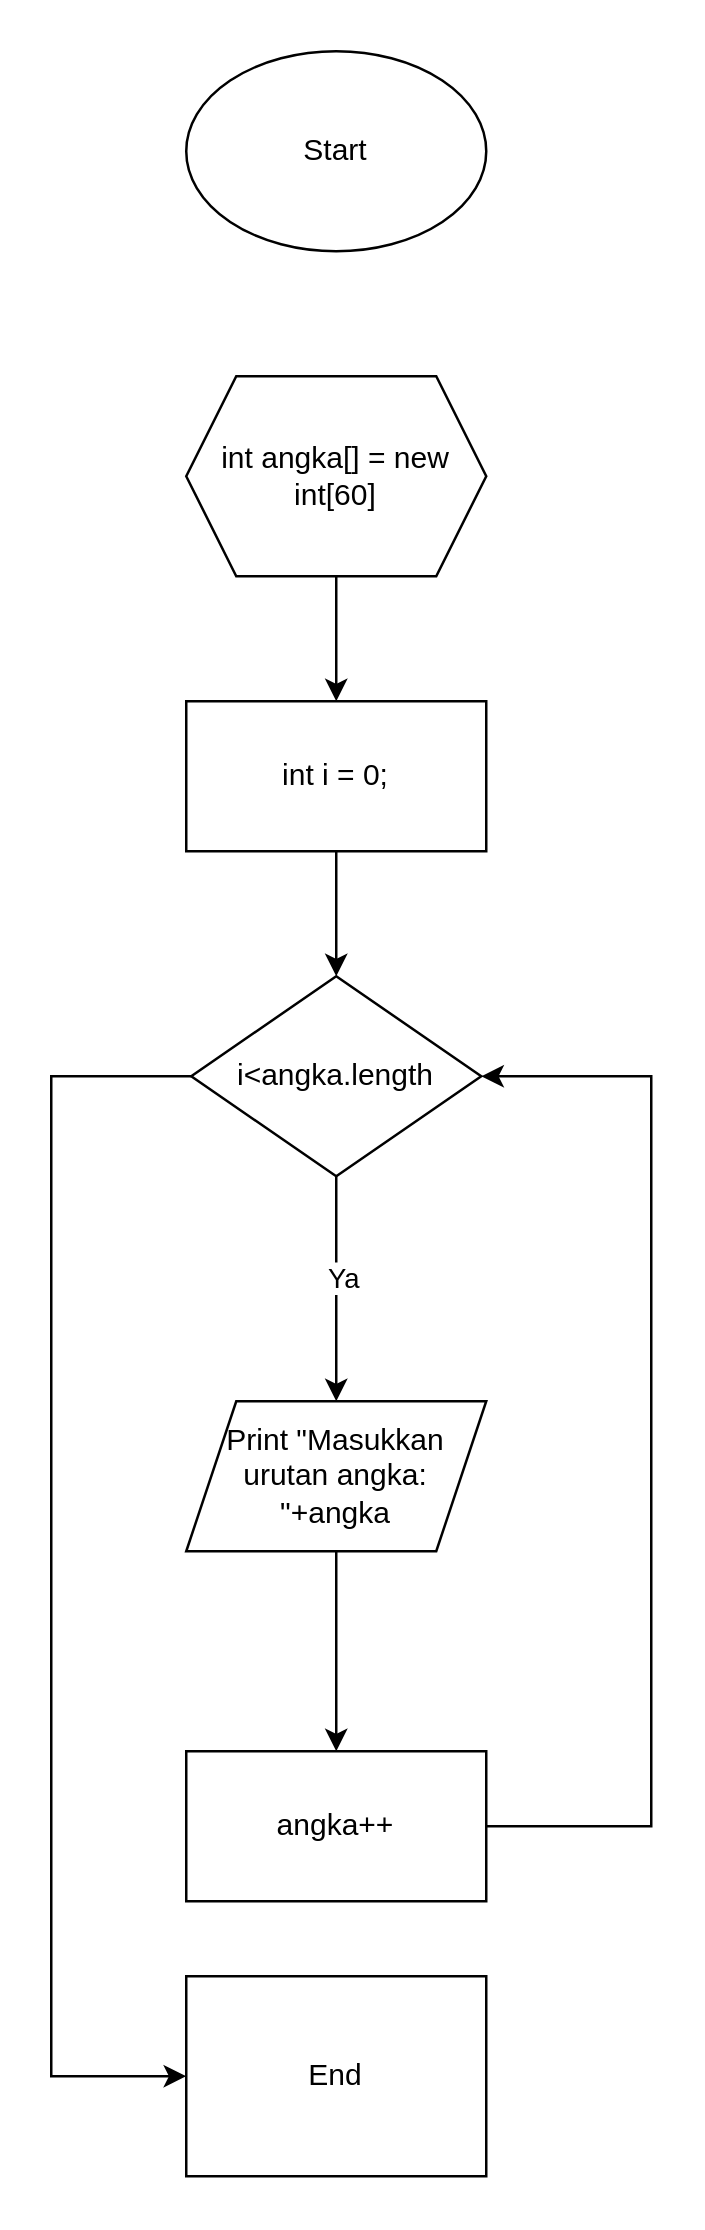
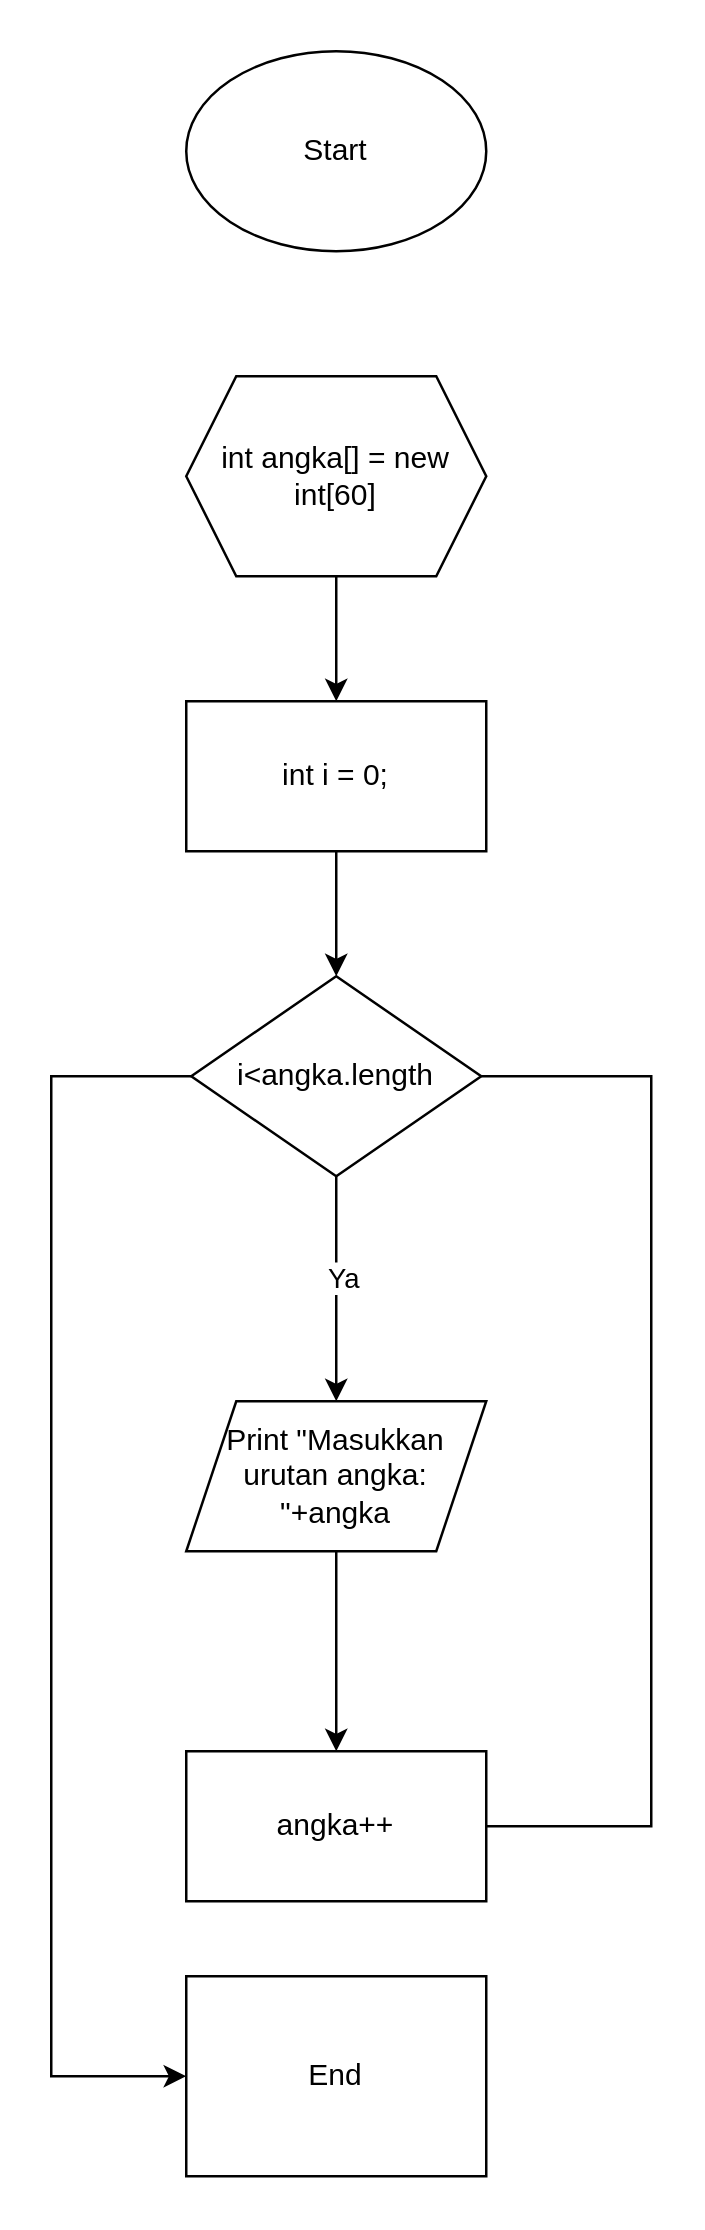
(499, 1076) -> (492, 1076)
